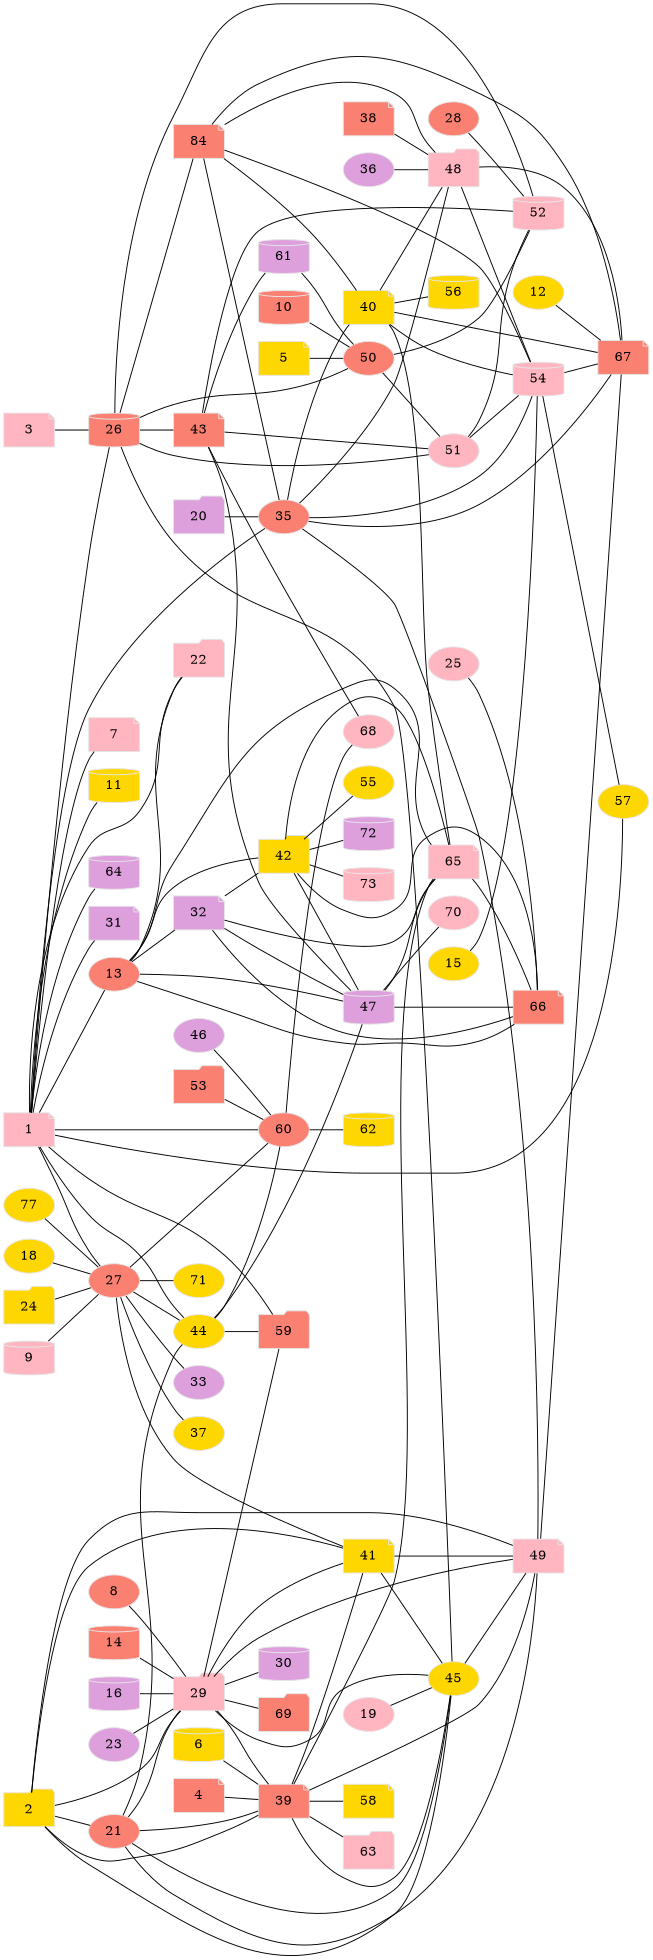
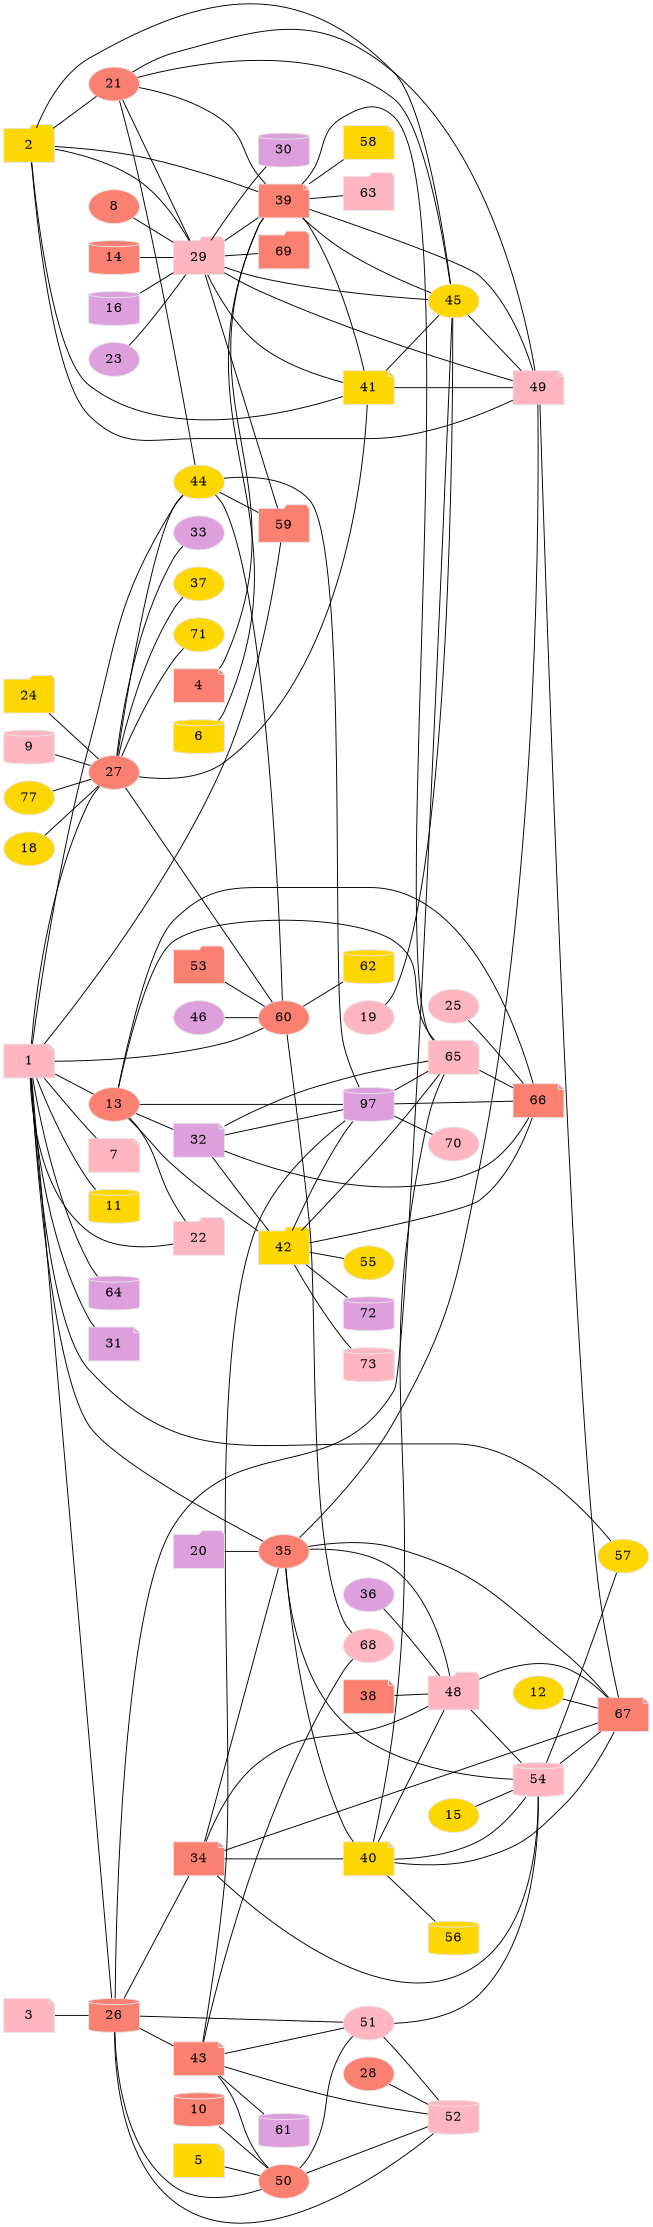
(199, 141) -> (199, 1859)
(327, 309) -> (242, 2122)
(369, 1007) -> (369, 1104)
